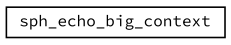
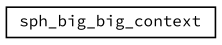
(116, 22) -> (111, 22)
